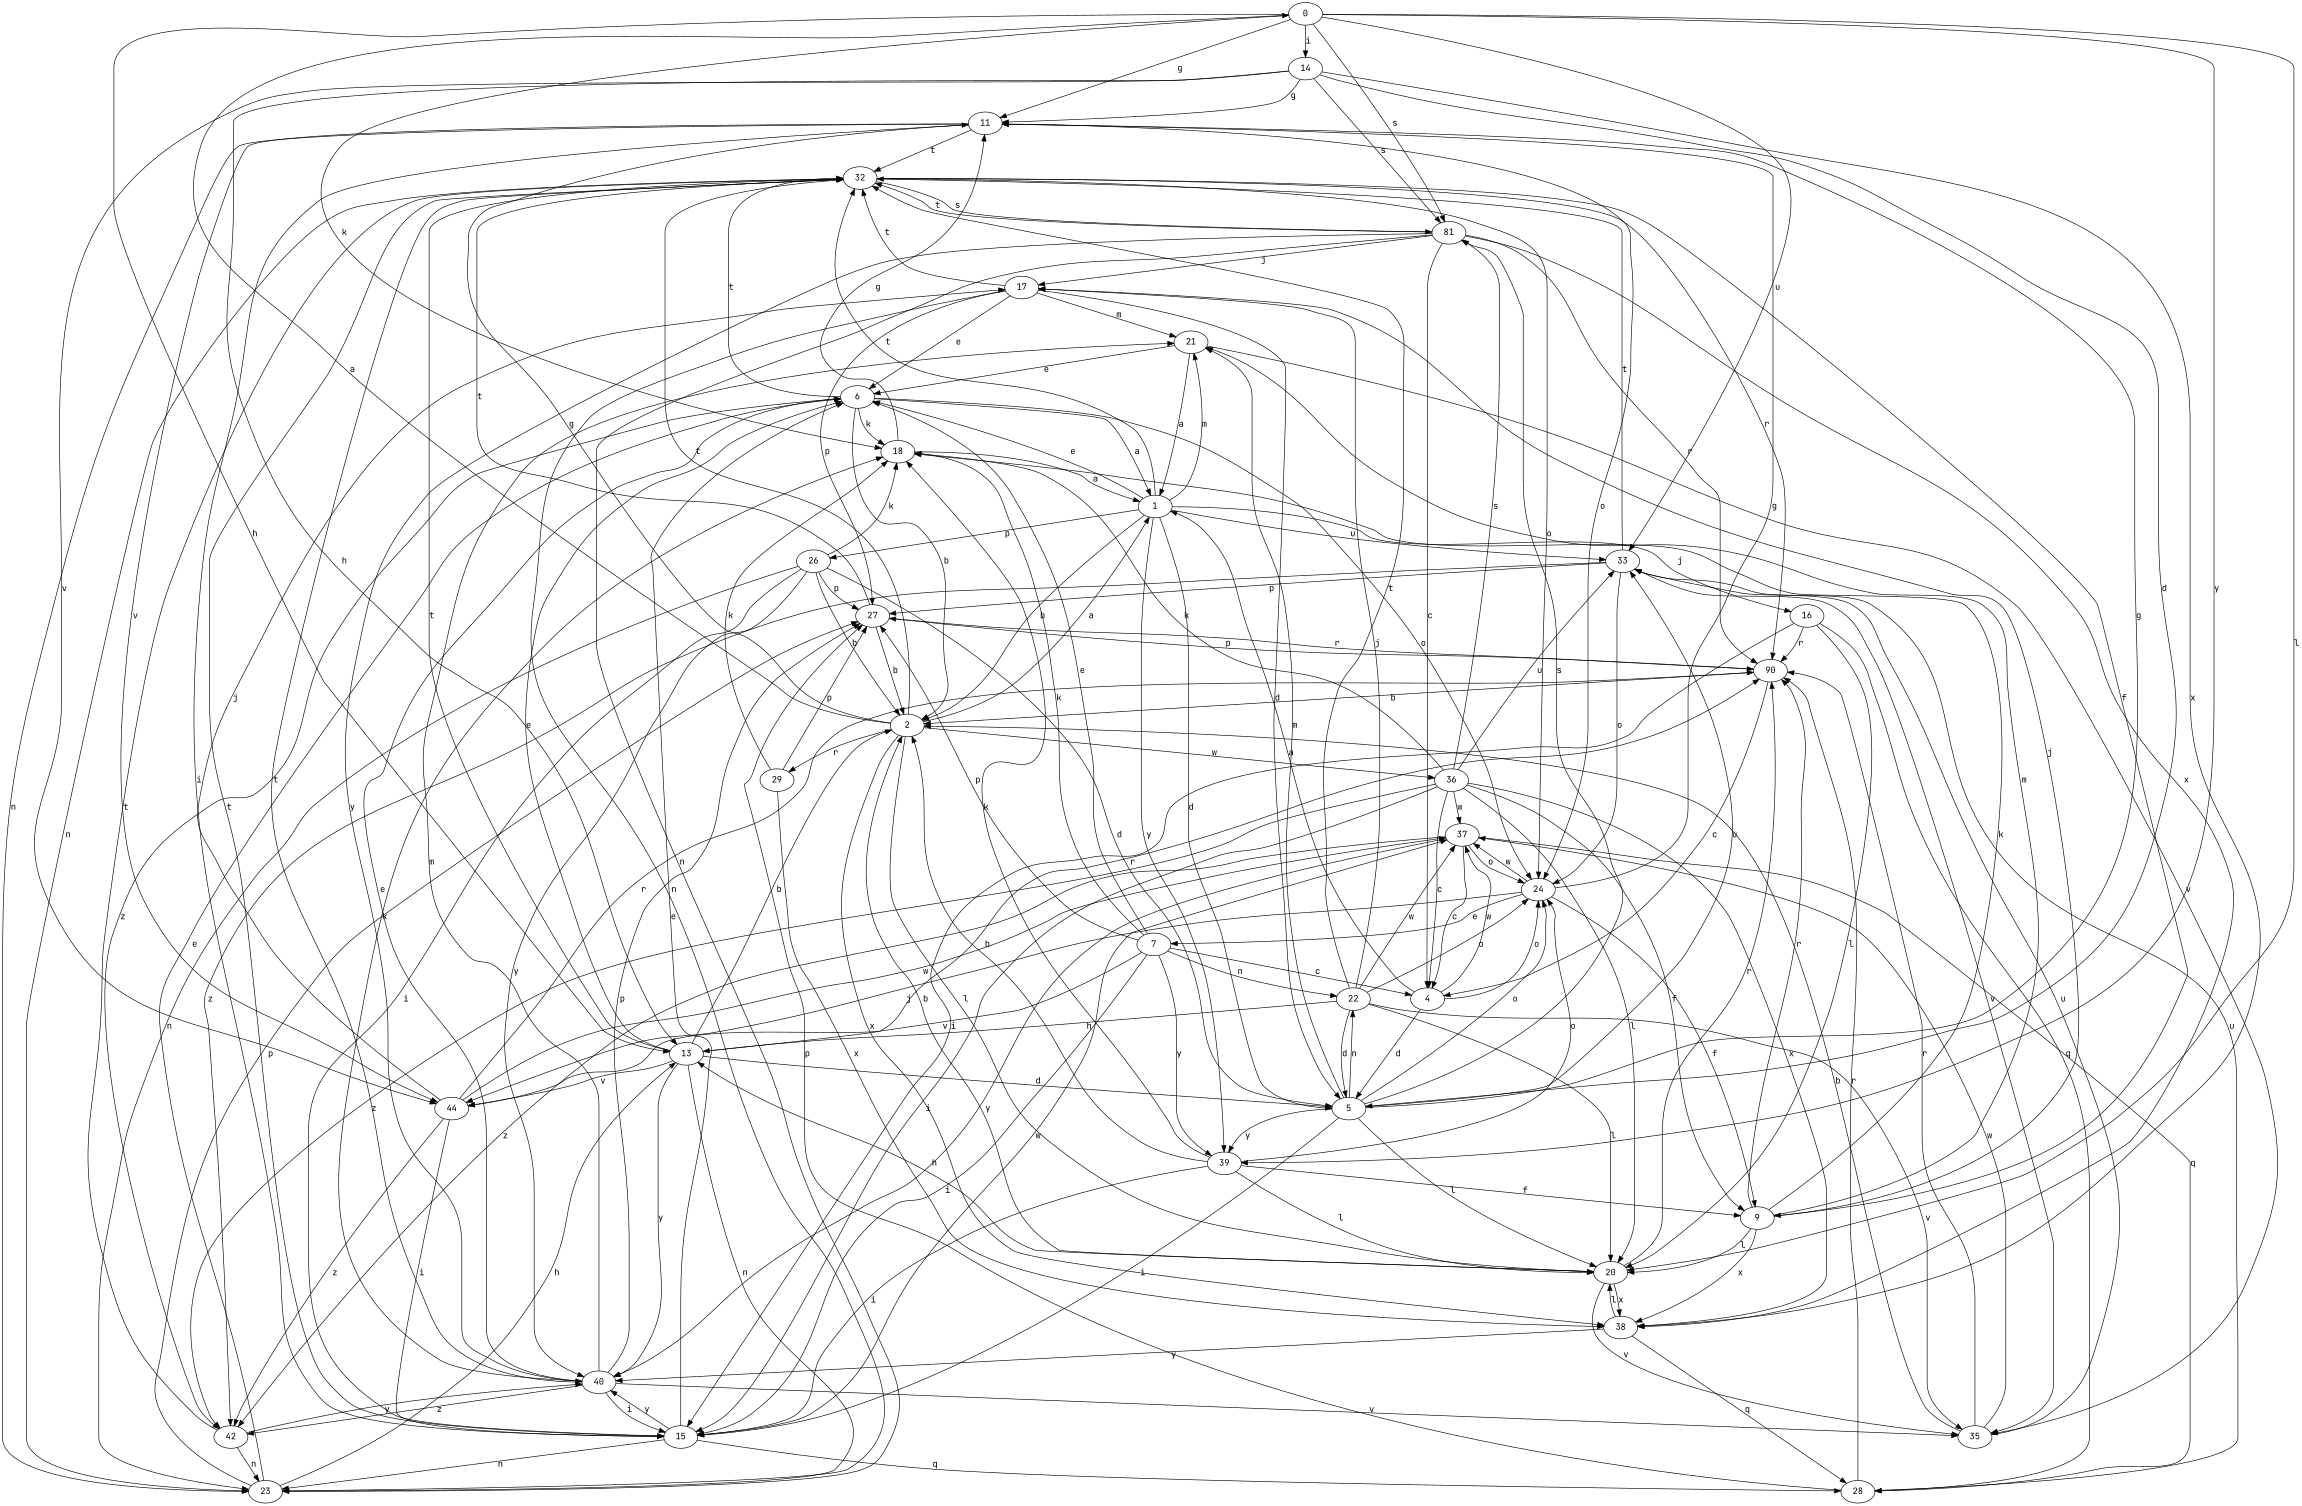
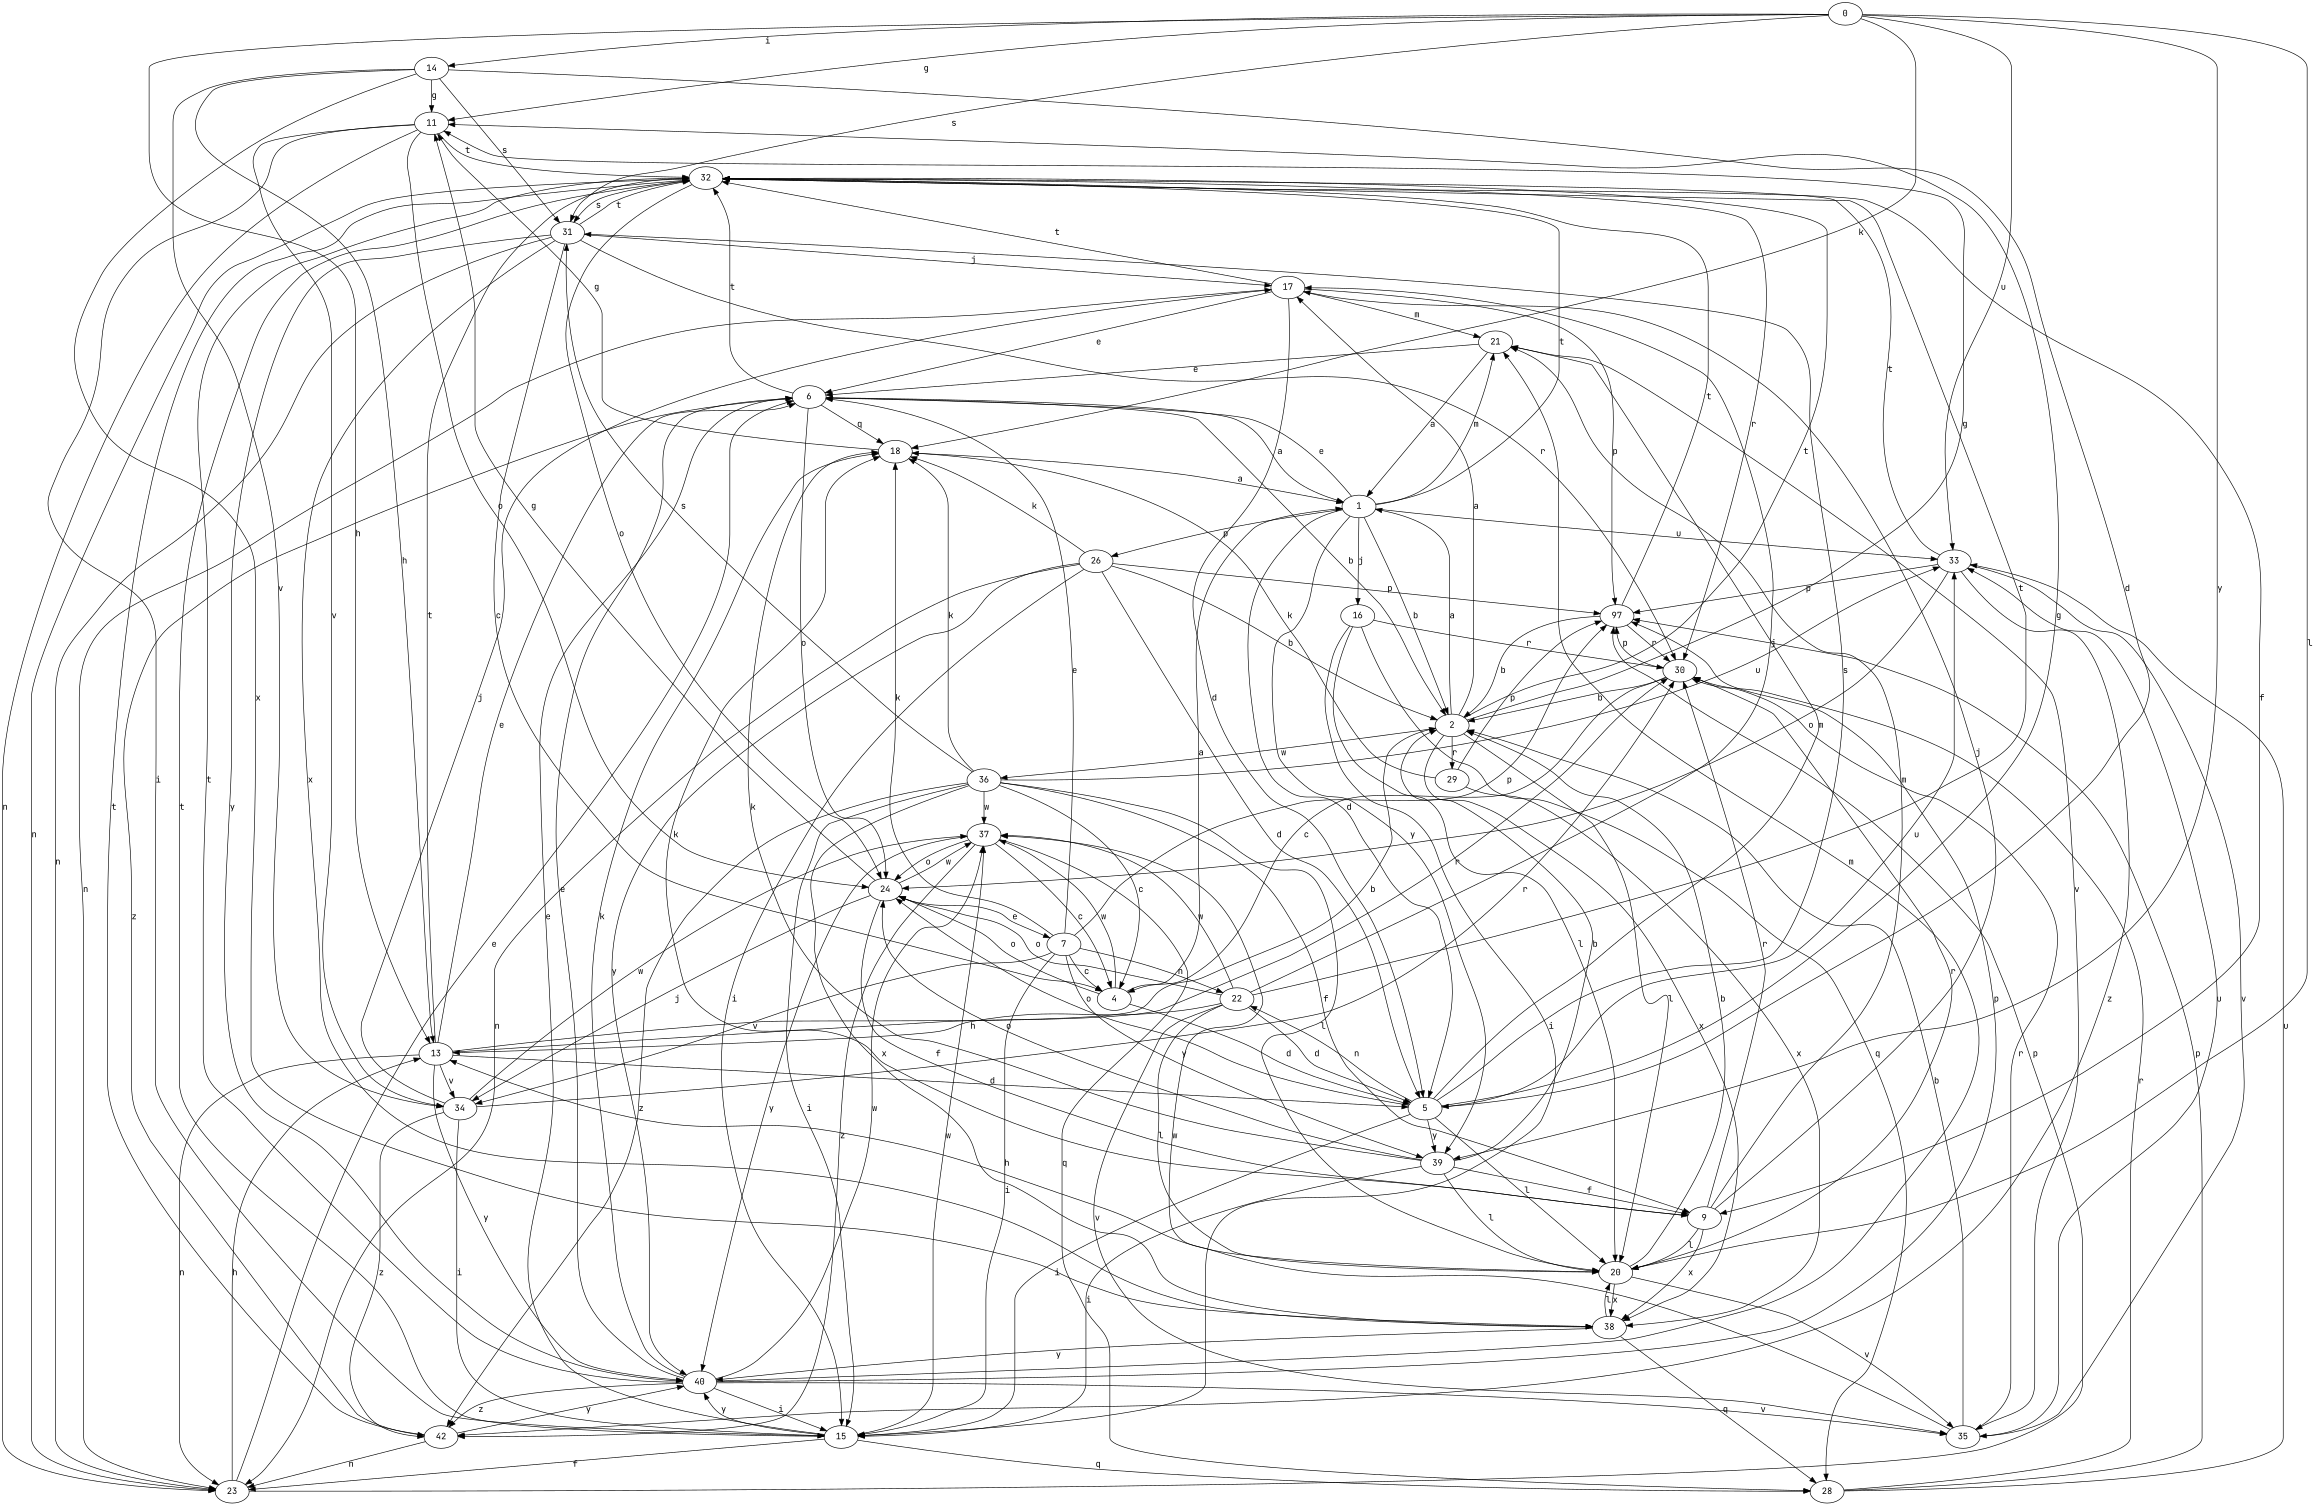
(261, 89) -> (1470, 474)
(1449, 233) -> (568, 233)
(869, 424) -> (860, 424)
(873, 616) -> (1617, 616)
(1770, 671) -> (1680, 671)
(452, 1109) -> (460, 1109)
none -> (871, 1122)
(501, 1464) -> (575, 1464)
